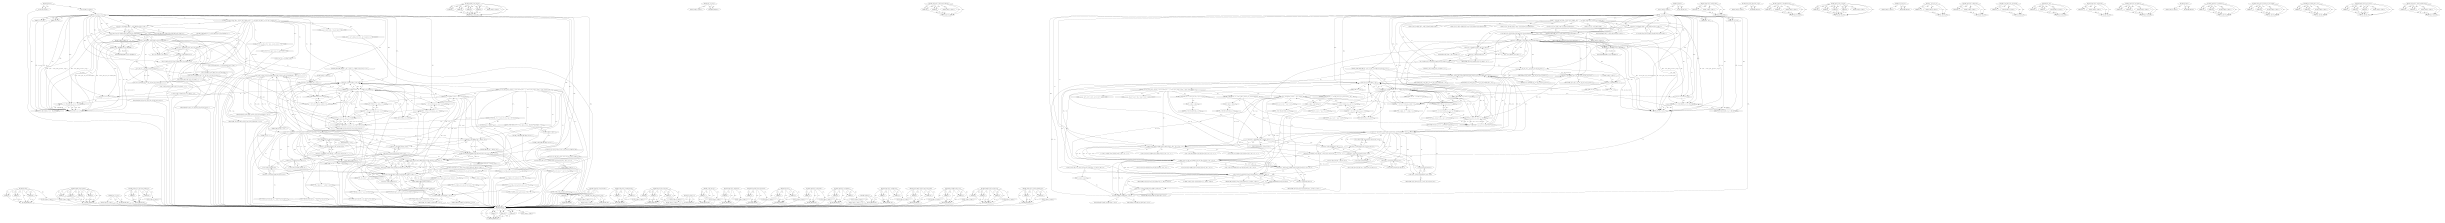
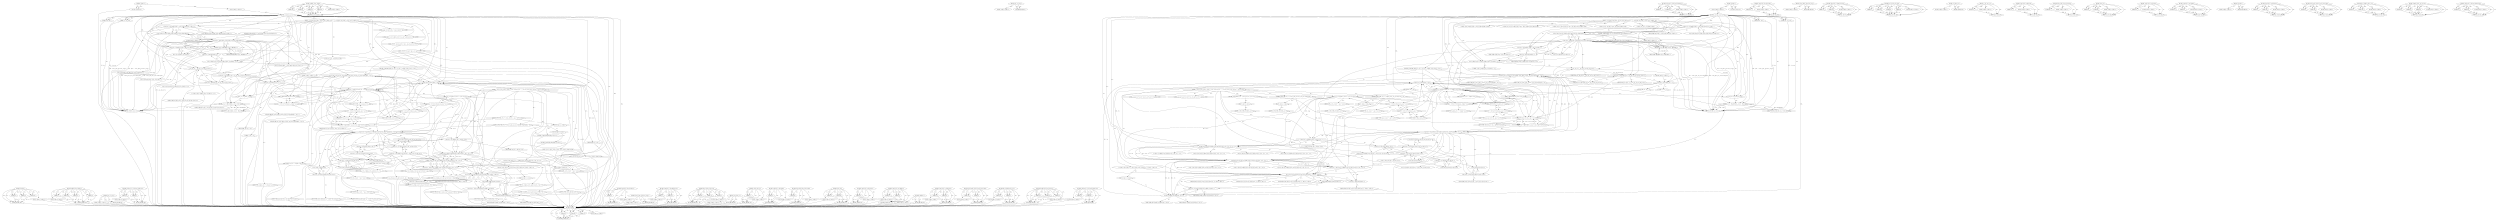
none -> (451, 182)
